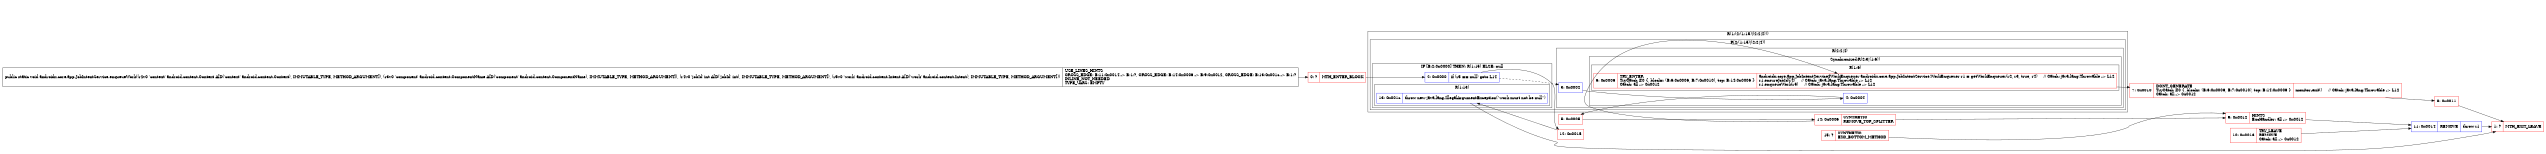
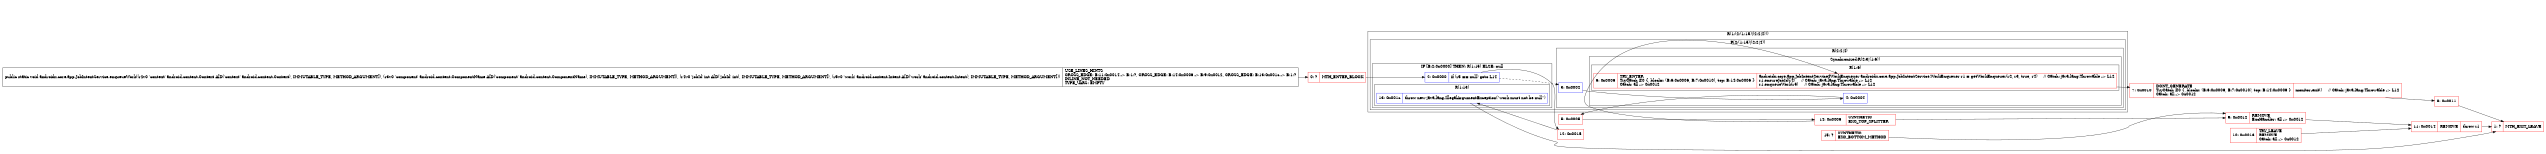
(2258, 116) -> (2261, 116)
(1868, 122) -> (1868, 122)
(2447, 127) -> (2447, 127)
